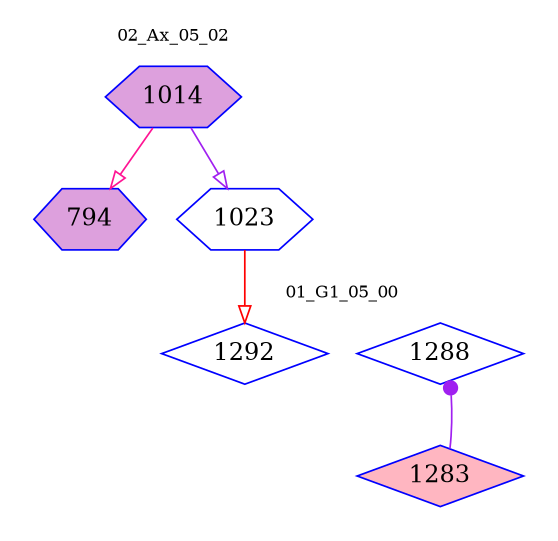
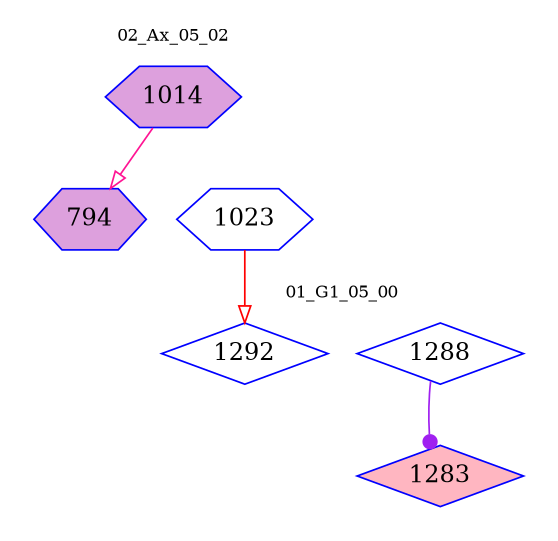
(205, 151) -> none
(452, 422) -> (429, 408)
